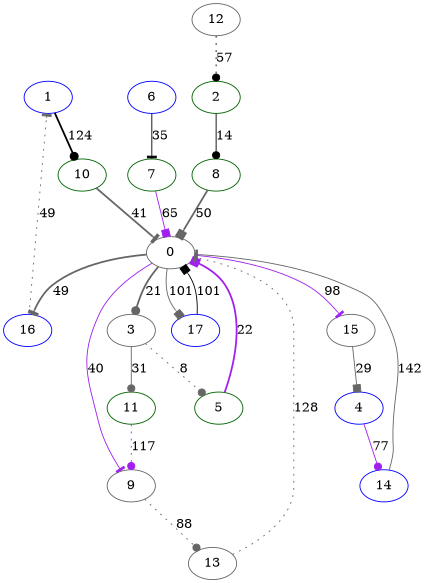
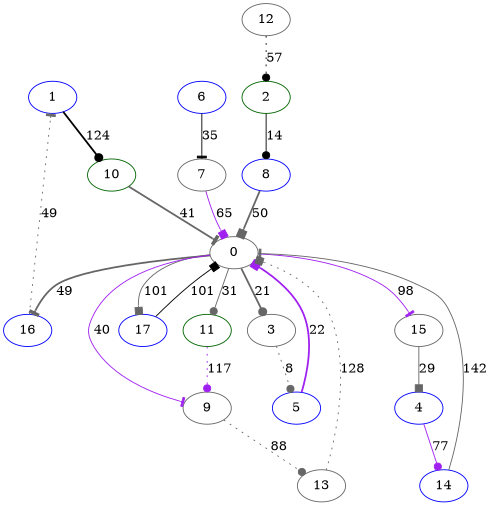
(152, 175) -> (202, 175)
(216, 175) -> (266, 175)
(131, 366) -> (222, 288)
(294, 392) -> (338, 350)
(219, 408) -> (296, 408)
